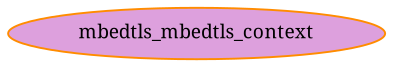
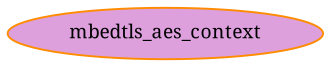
(197, 34) -> (165, 34)
